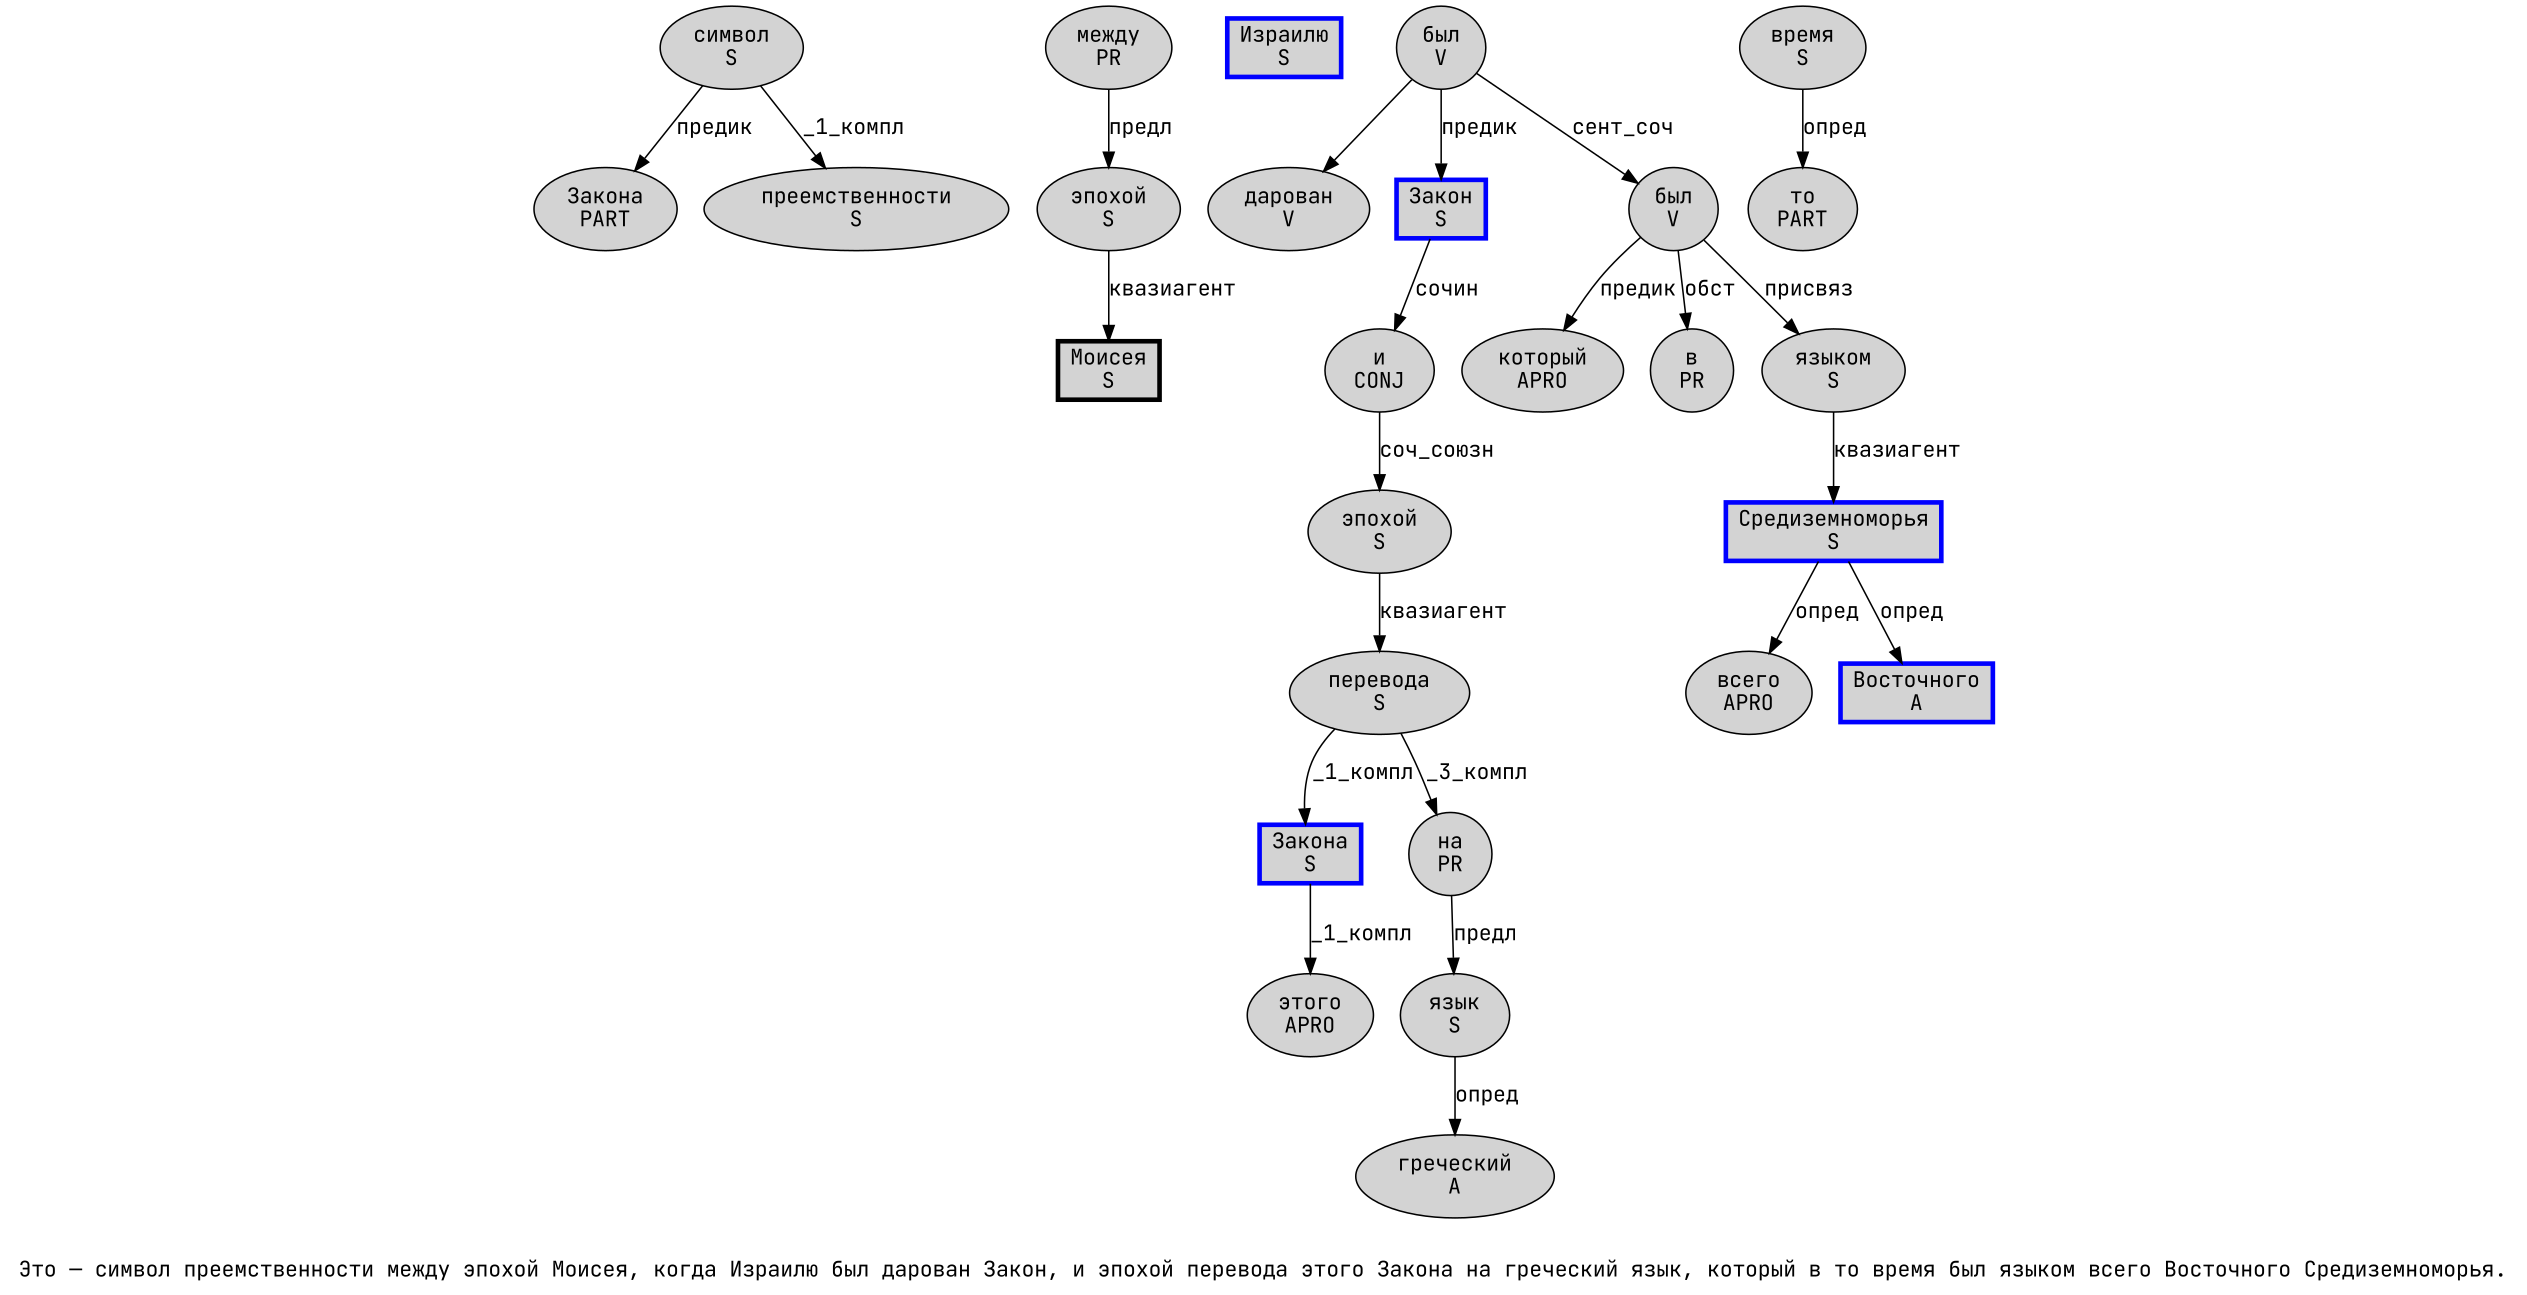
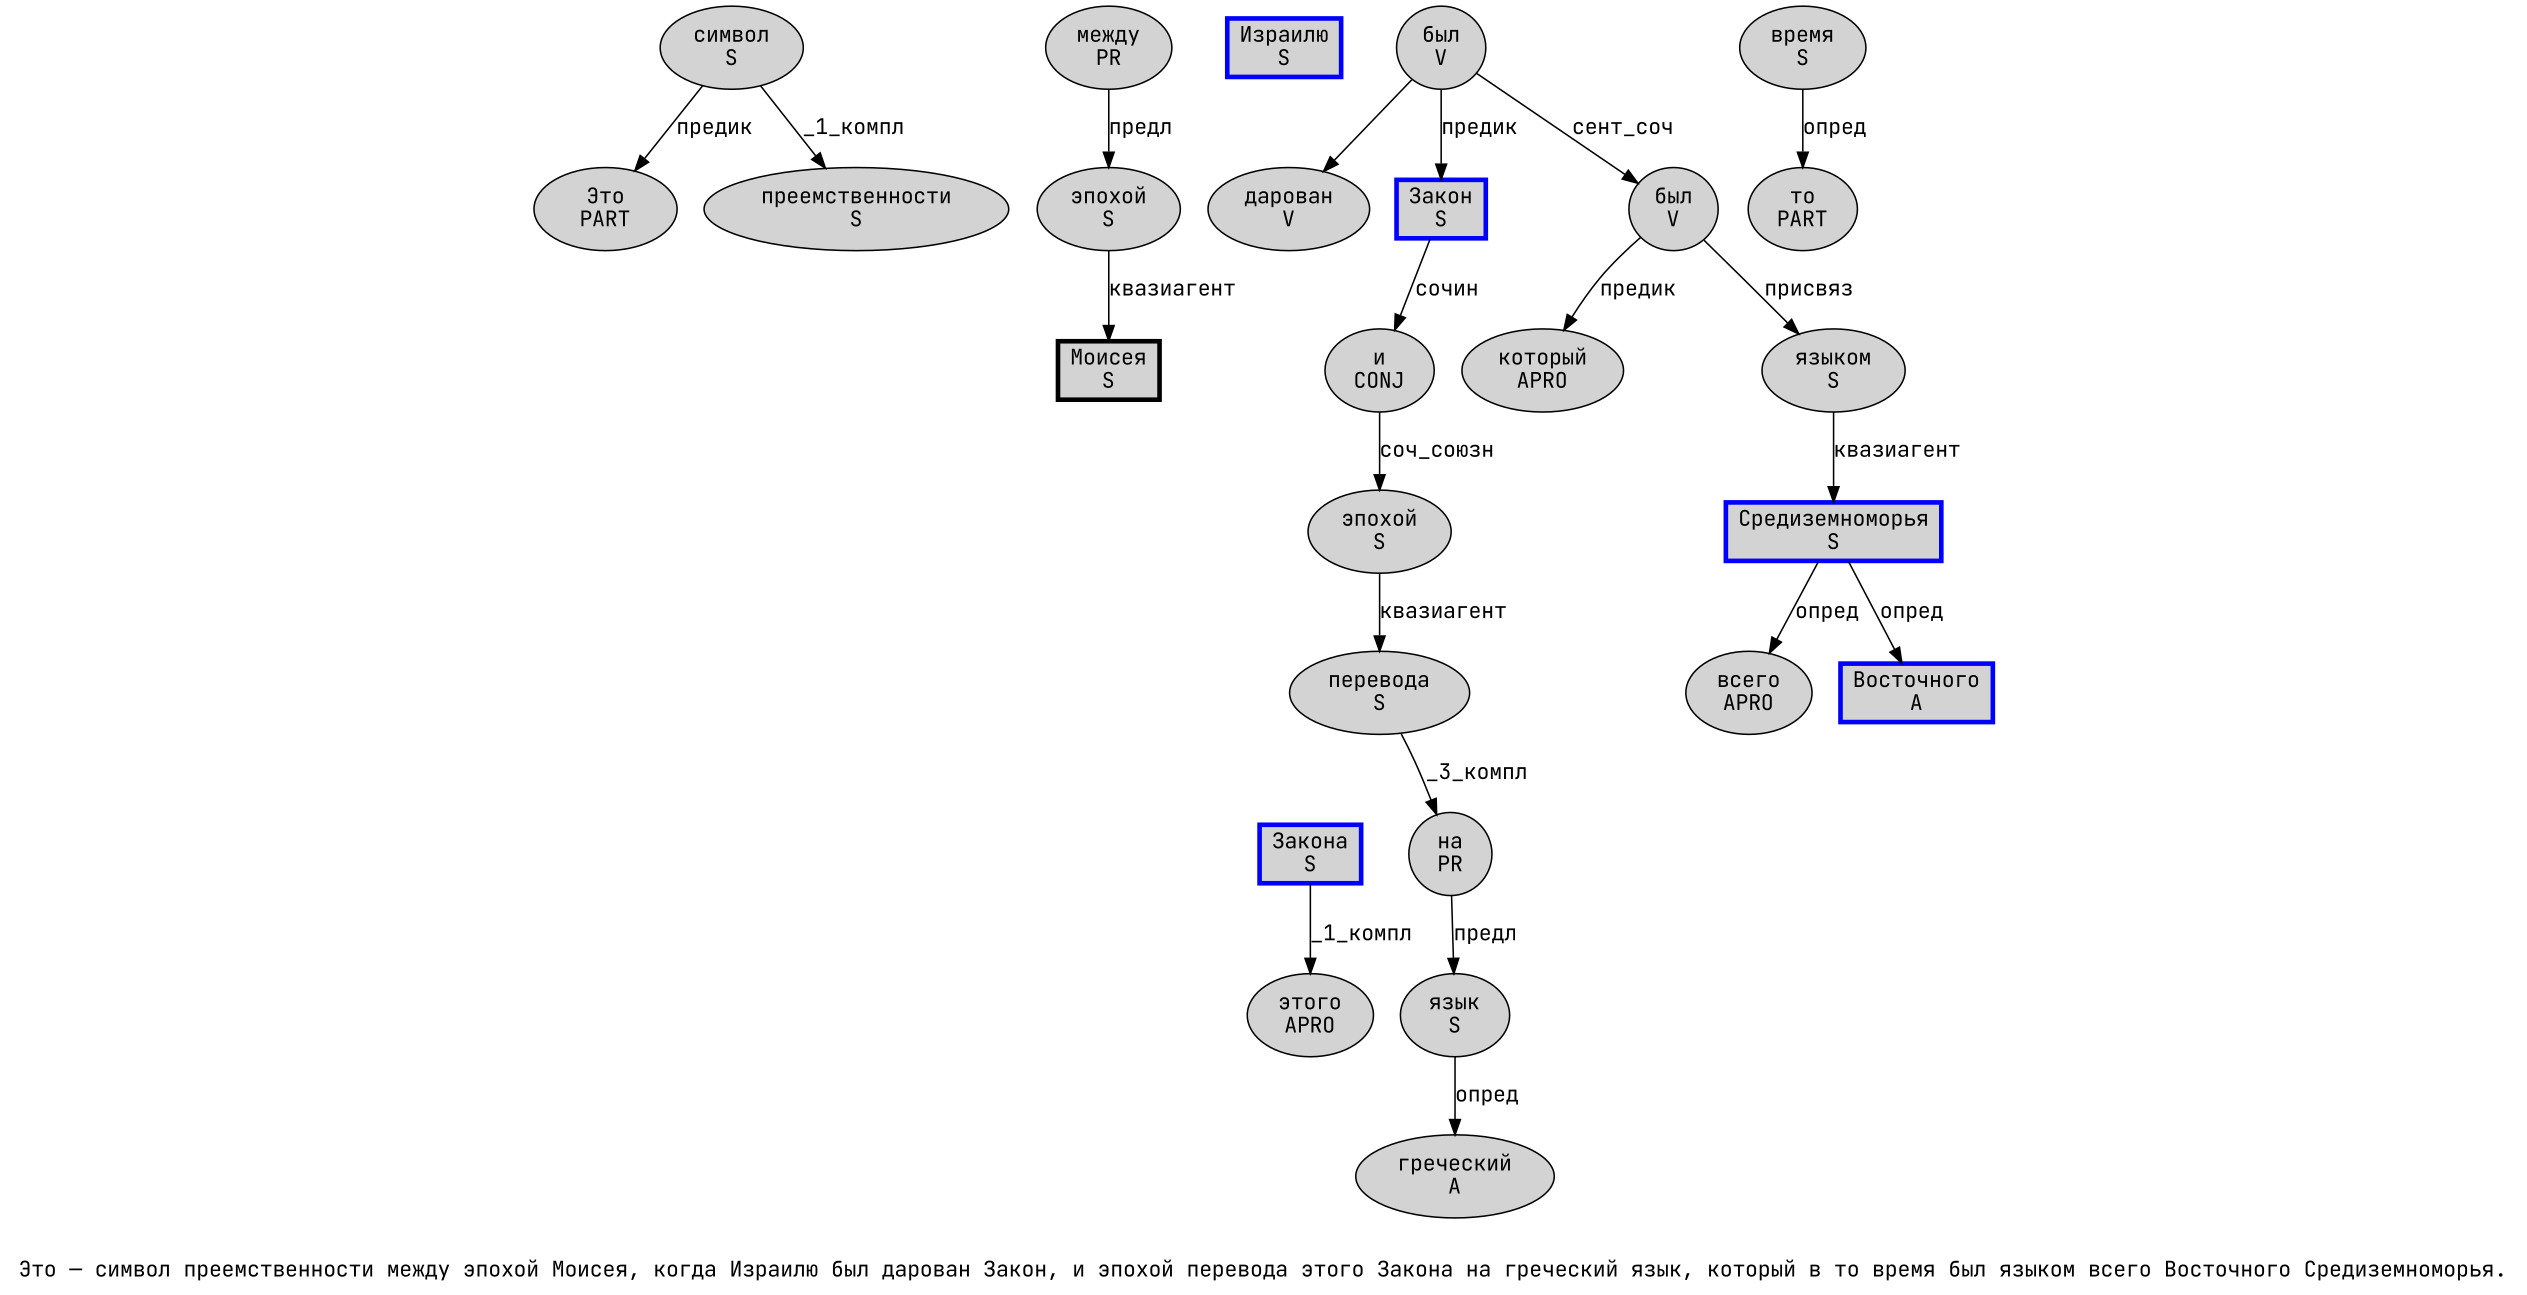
(606, 209) -> (606, 209)
(1692, 370) -> none
(1311, 765) -> none
